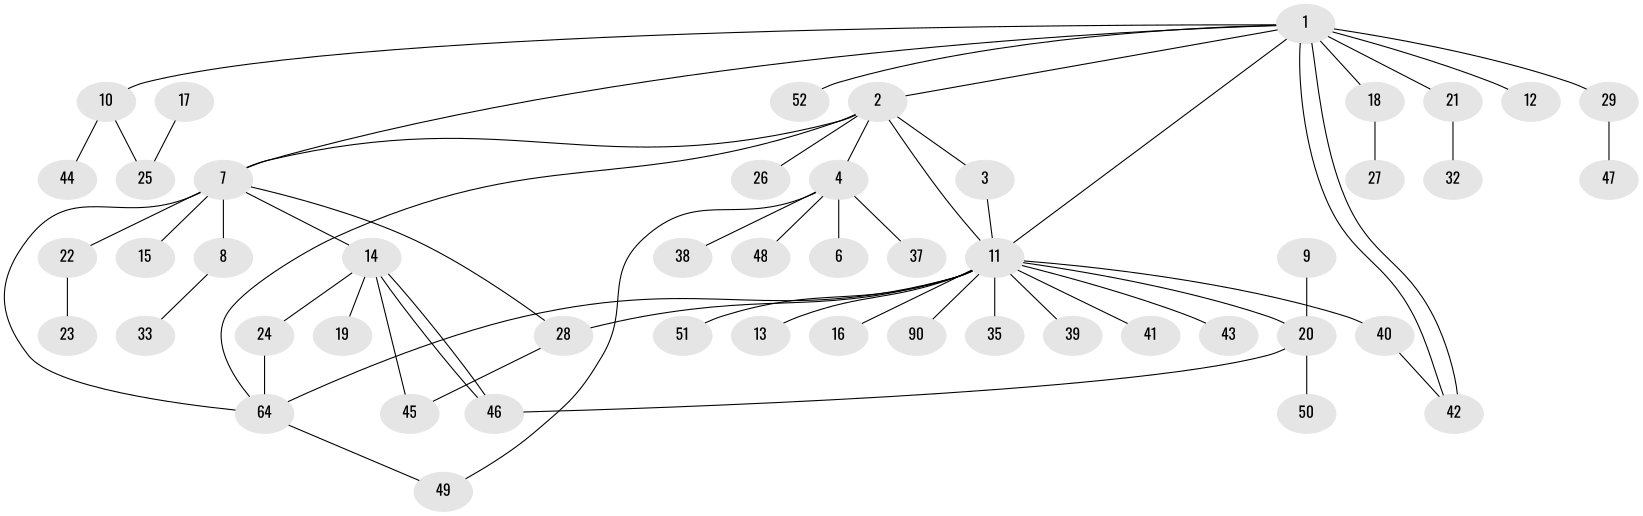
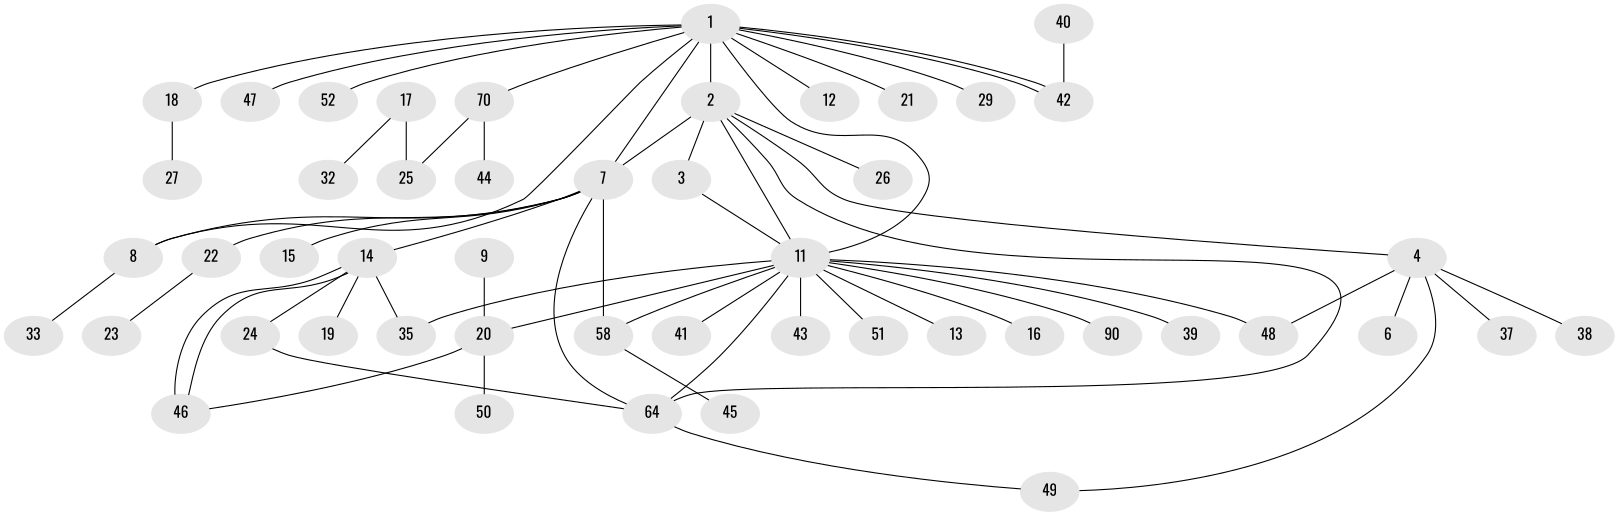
(106, 102) -> (484, 102)
(1453, 141) -> (367, 141)
(1609, 141) -> (475, 44)
none -> (441, 226)
(1195, 282) -> (1040, 278)
(391, 336) -> (387, 297)
(564, 336) -> (603, 336)
